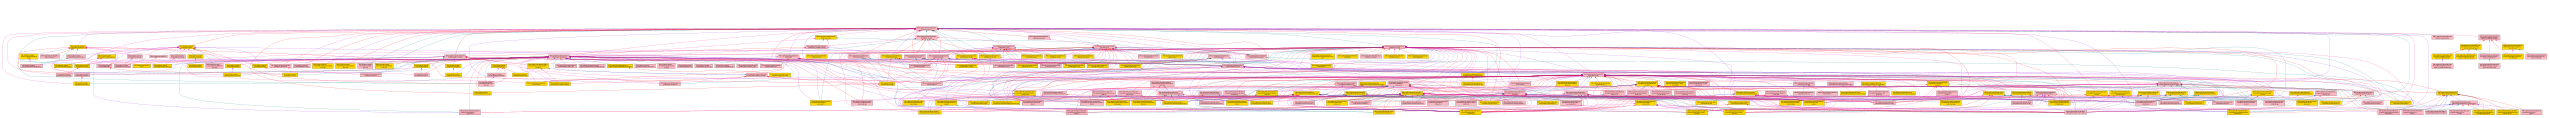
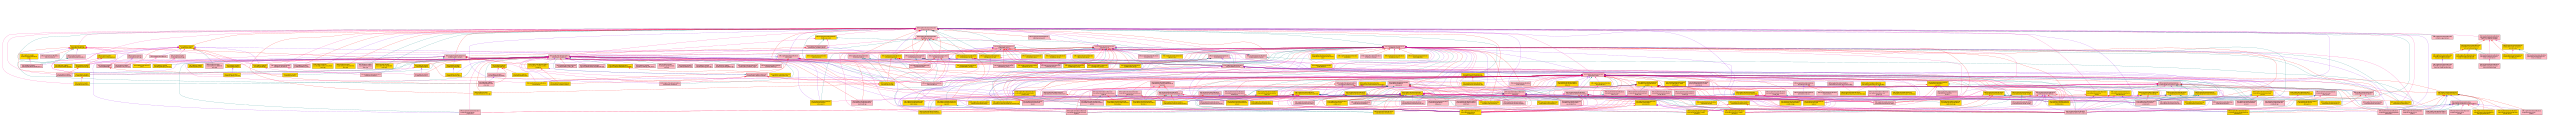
(196, 56) -> none
(82, 75) -> (82, 75)
